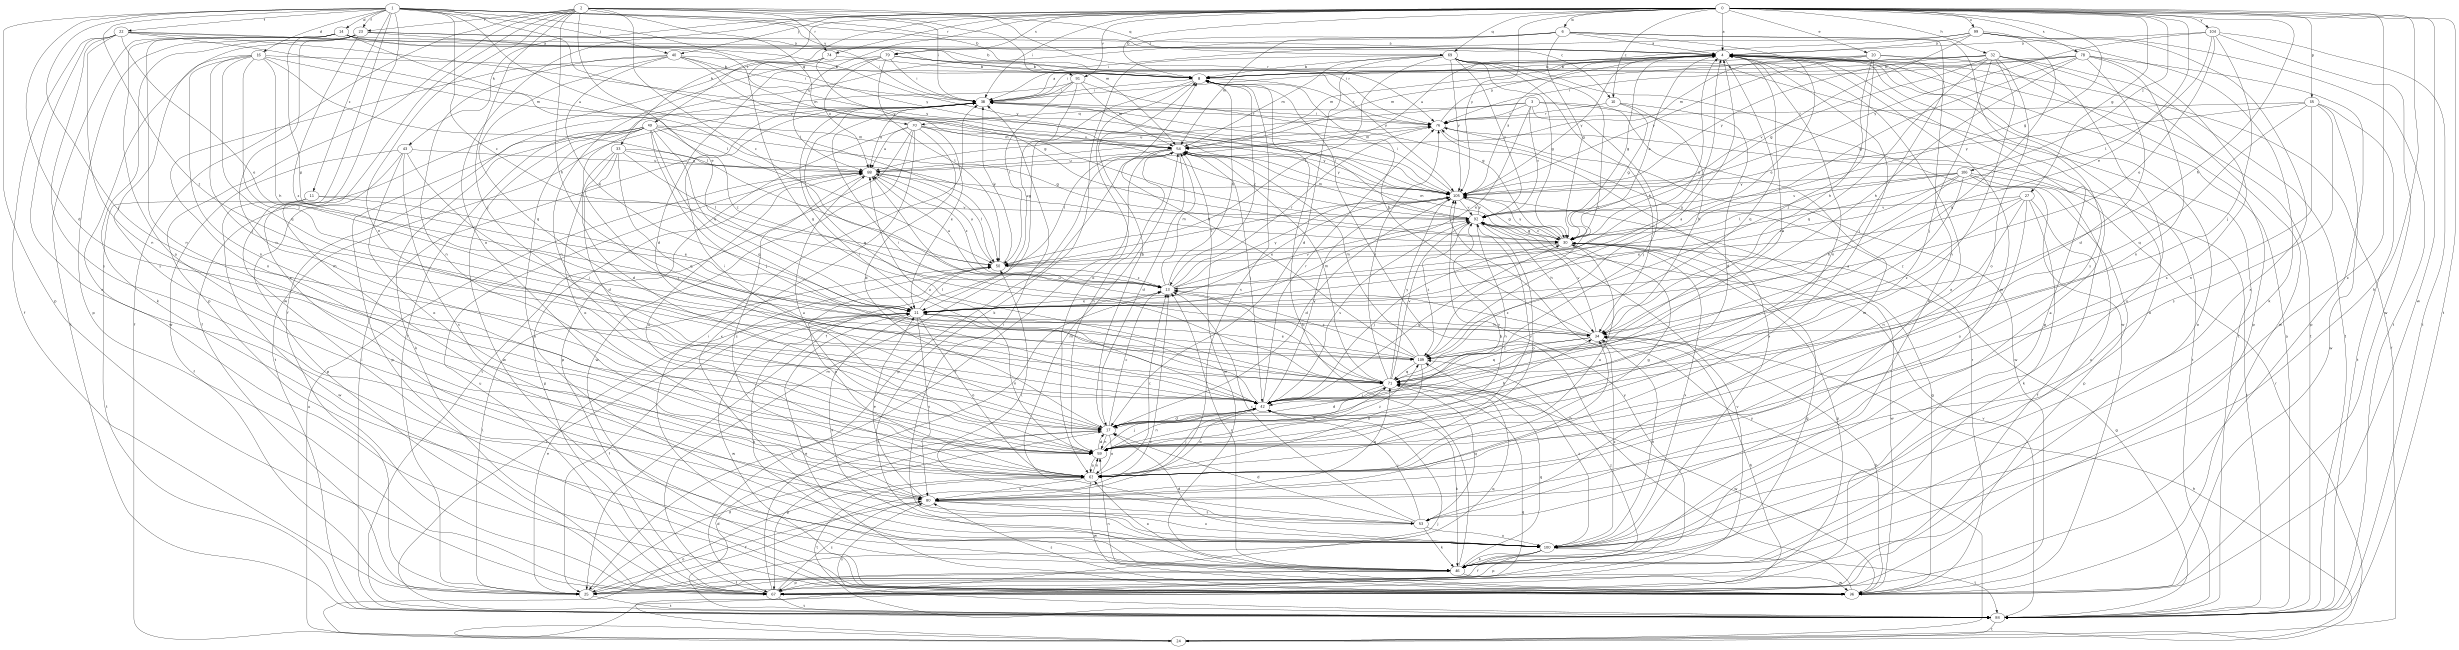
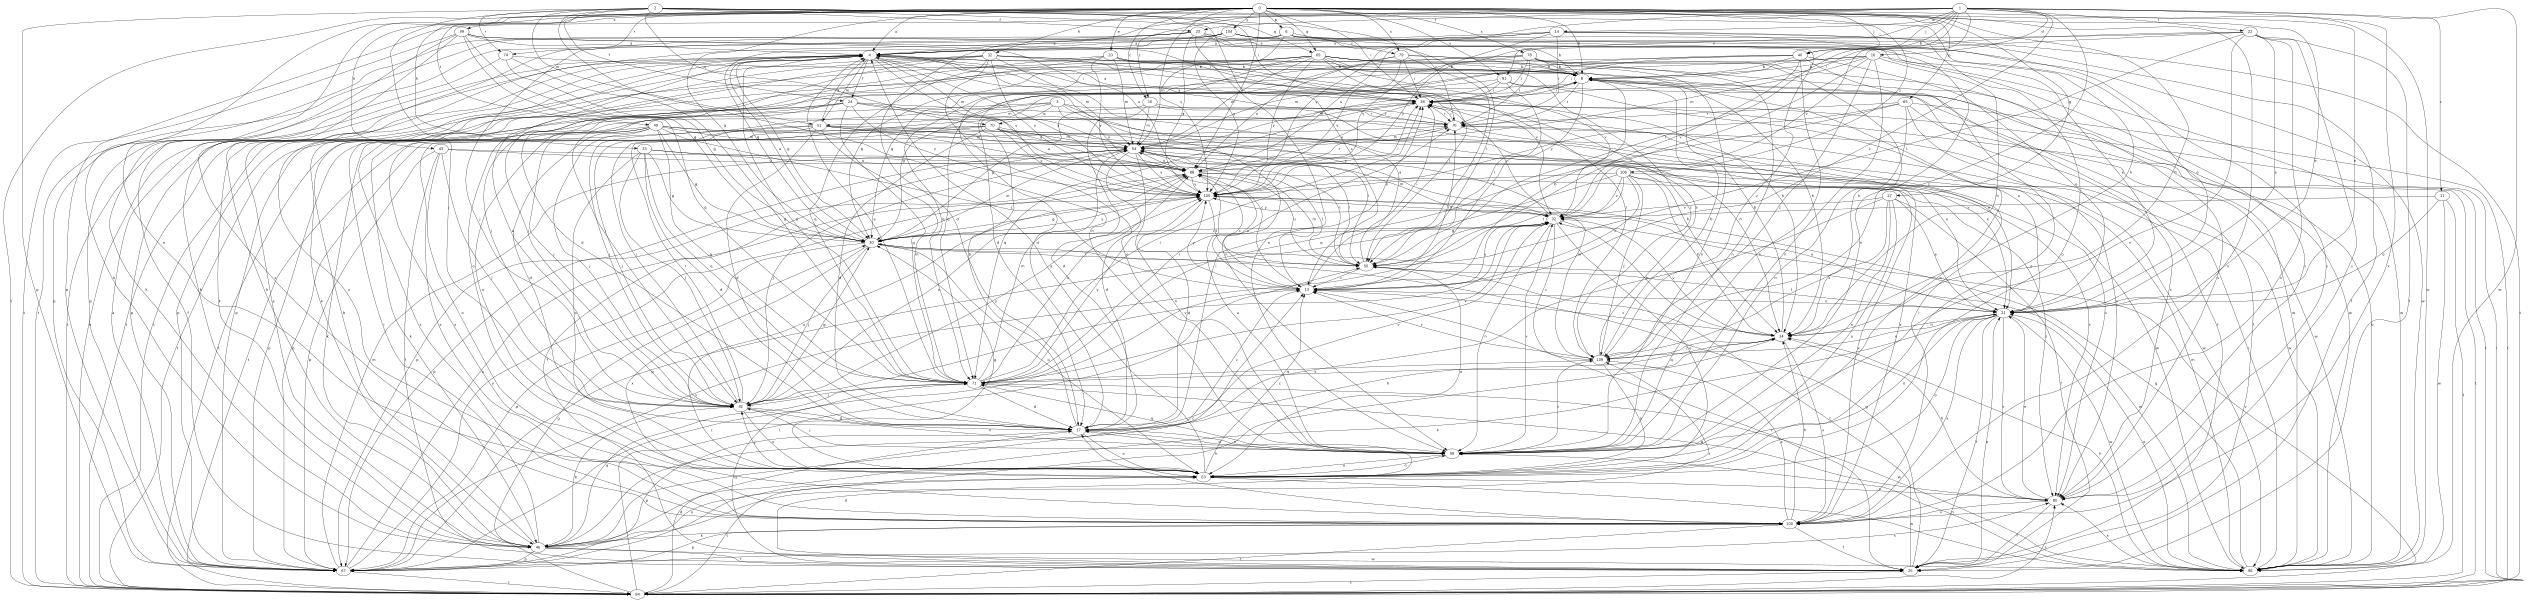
(919, 21) -> (1145, 125)
(506, 234) -> (536, 49)
(423, 302) -> none
(1476, 454) -> (917, 254)
(1173, 512) -> (1359, 155)
(1594, 640) -> (197, 301)
